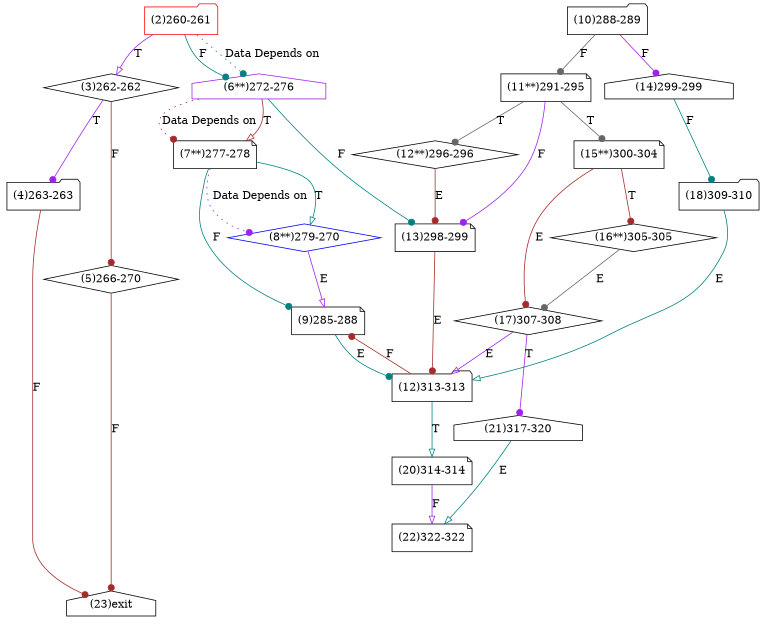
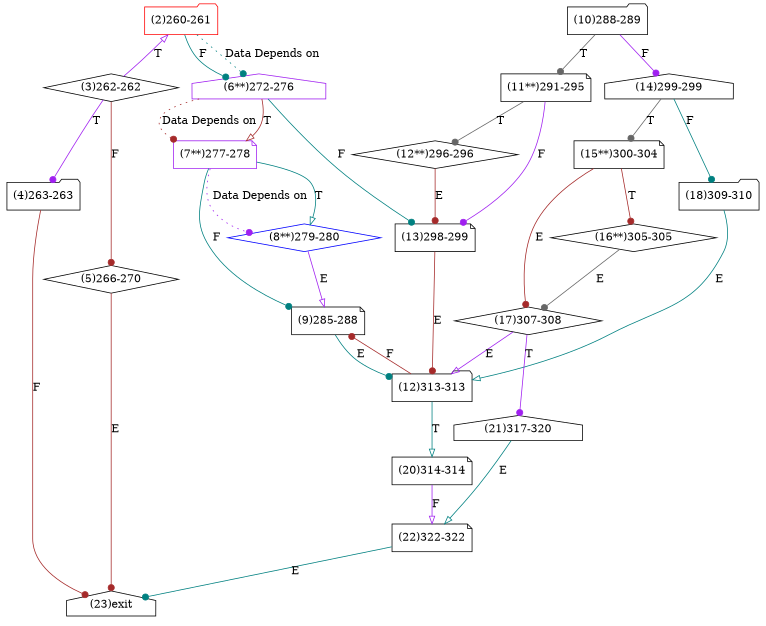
(134, 49) -> (143, 59)
(584, 54) -> (584, 54)
(580, 119) -> (647, 117)
(215, 155) -> (215, 155)
(304, 238) -> (304, 238)
(115, 429) -> (115, 429)
none -> (270, 572)
